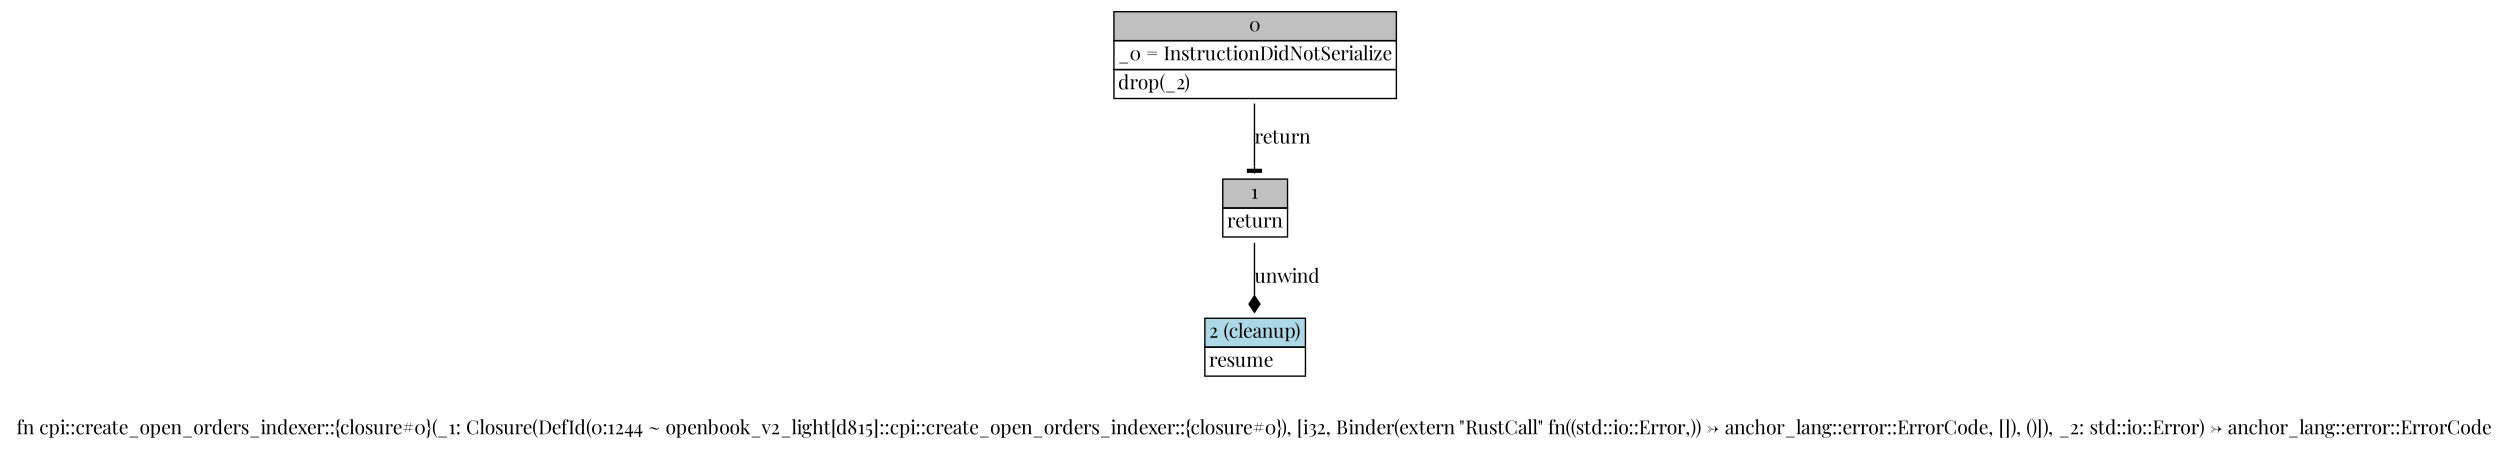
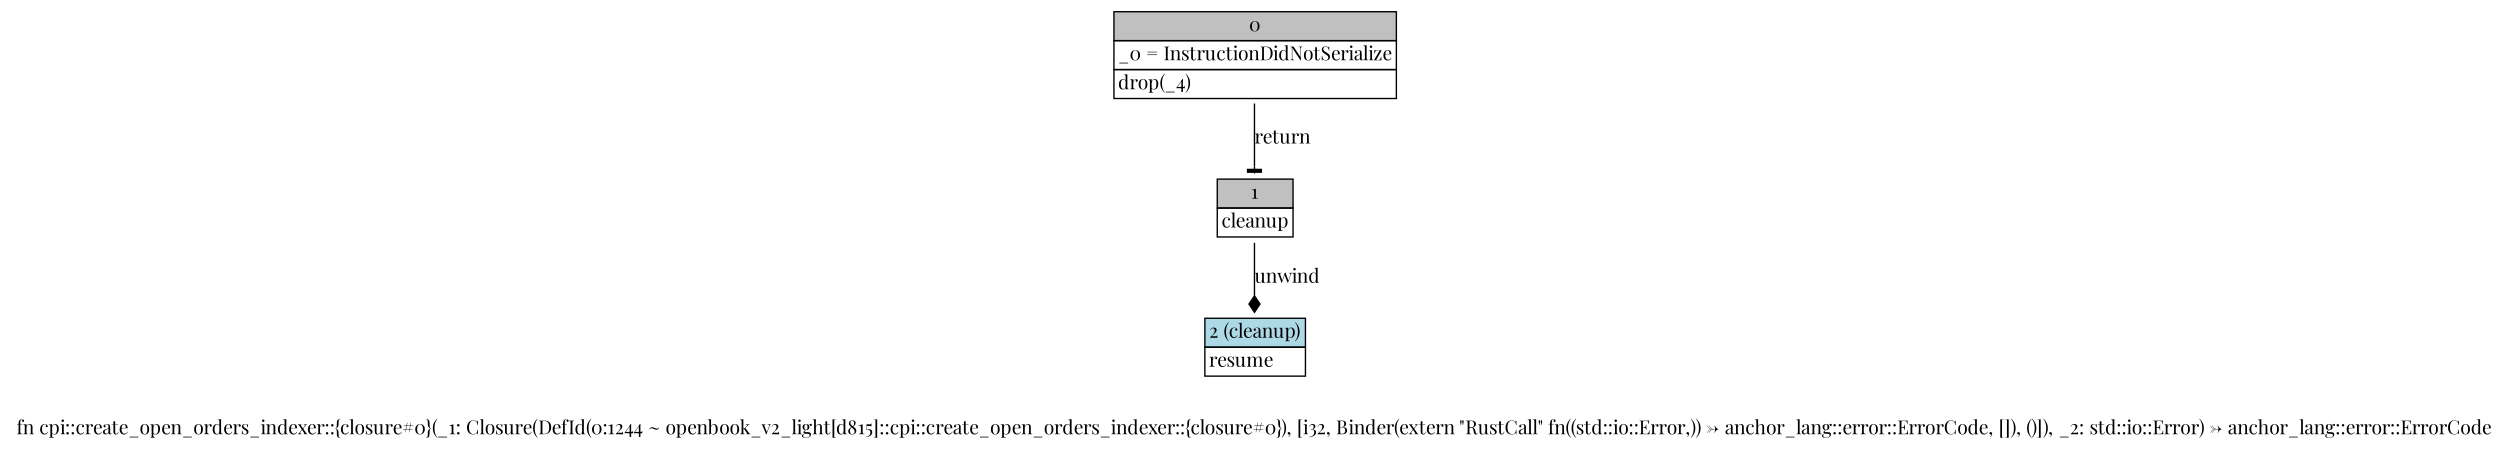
(1154, 83) -> (1155, 83)
(1255, 222) -> (1255, 222)
